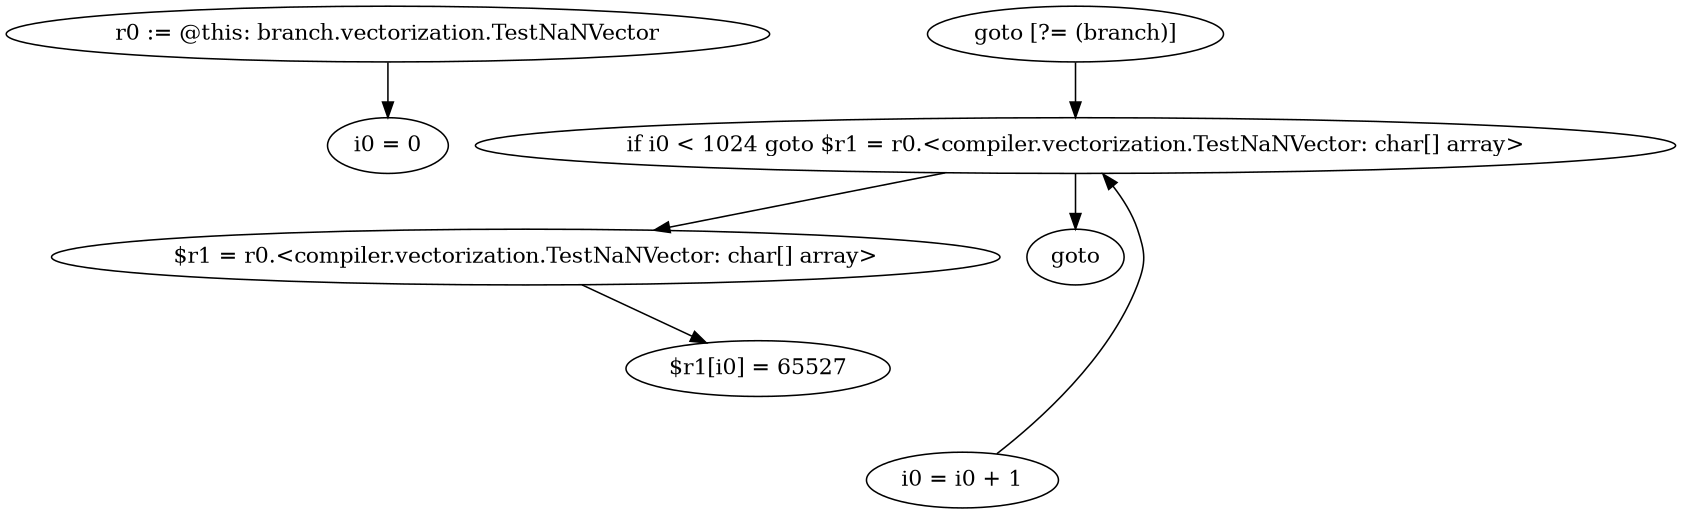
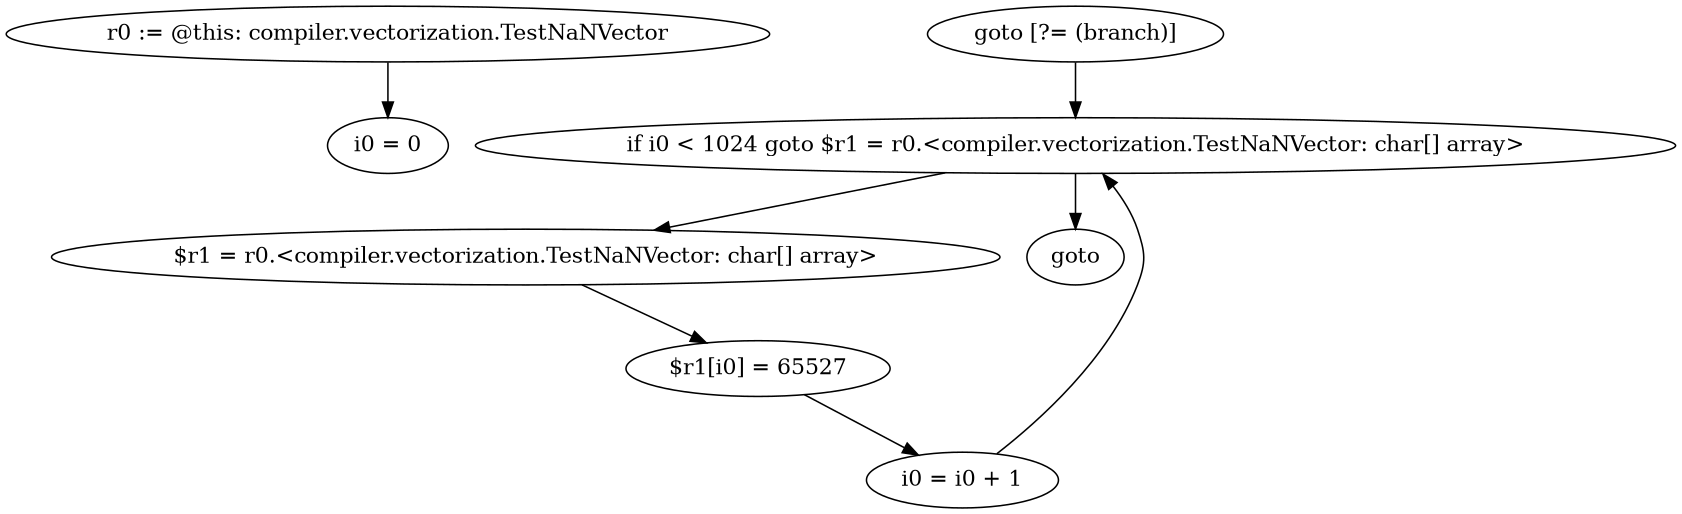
(388, 34) -> (388, 34)
none -> (854, 421)
